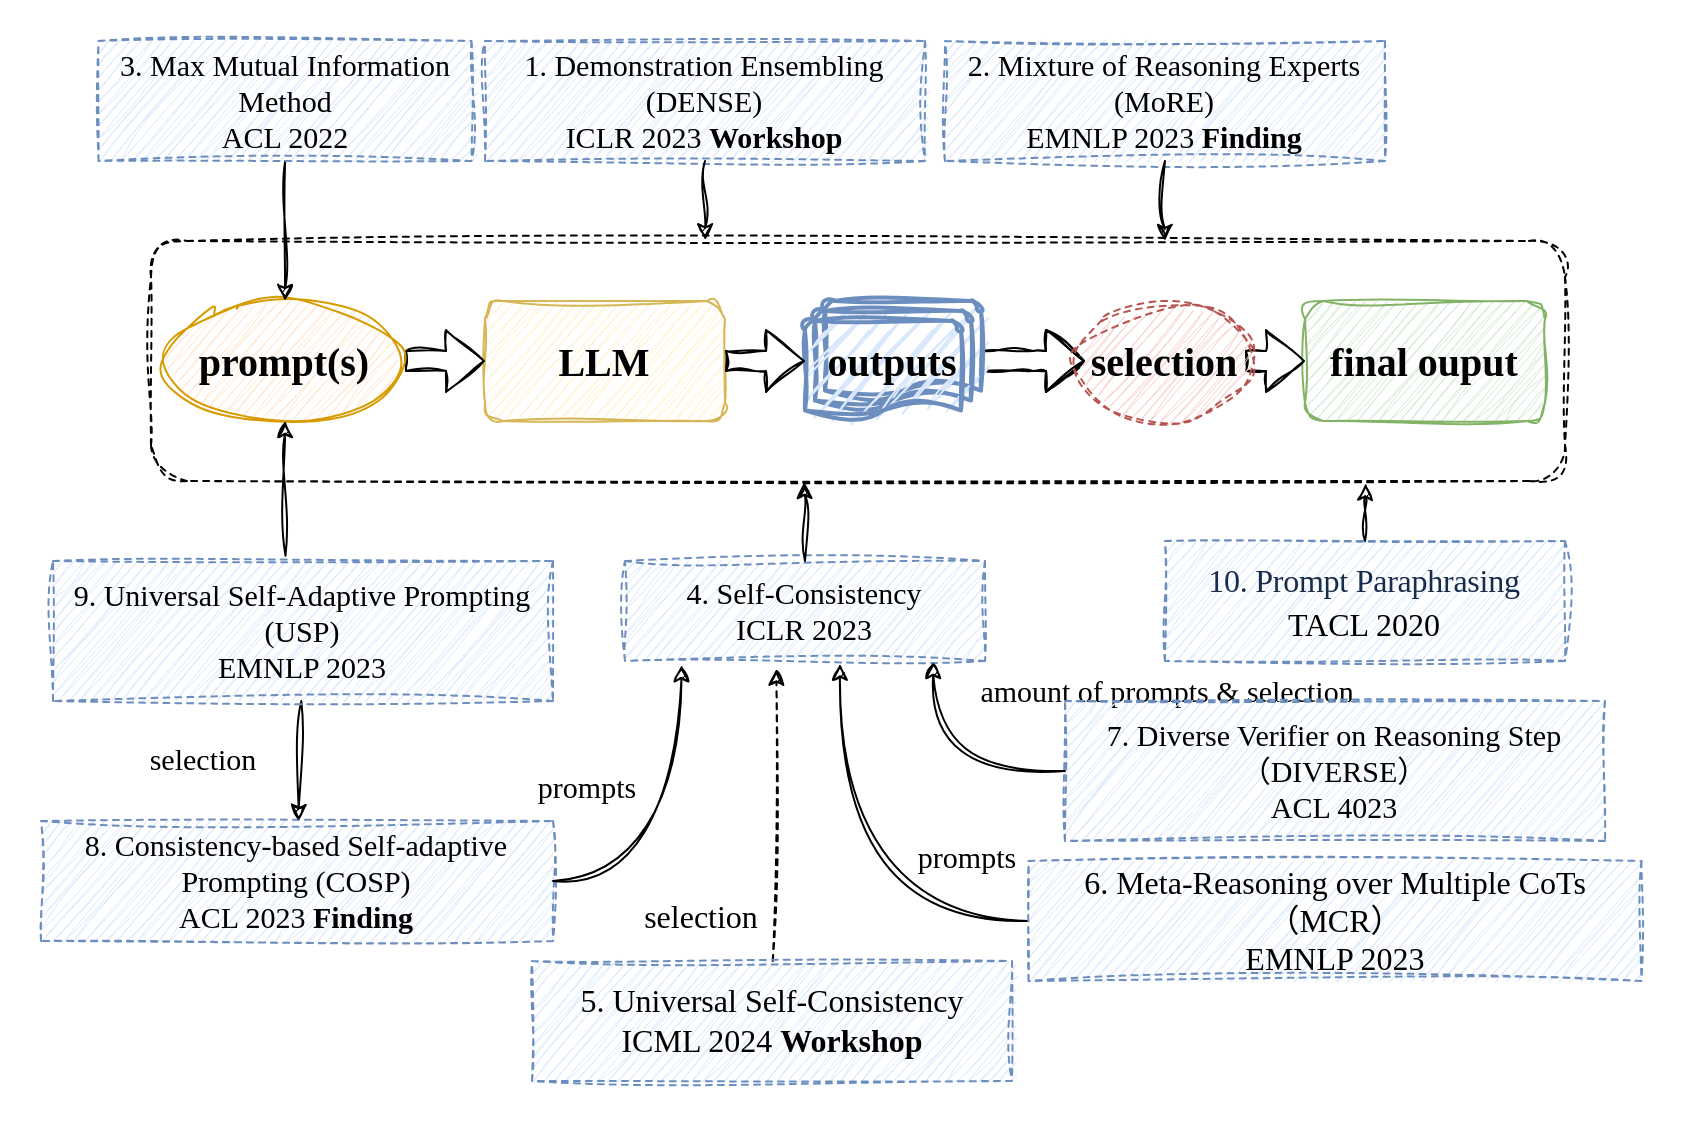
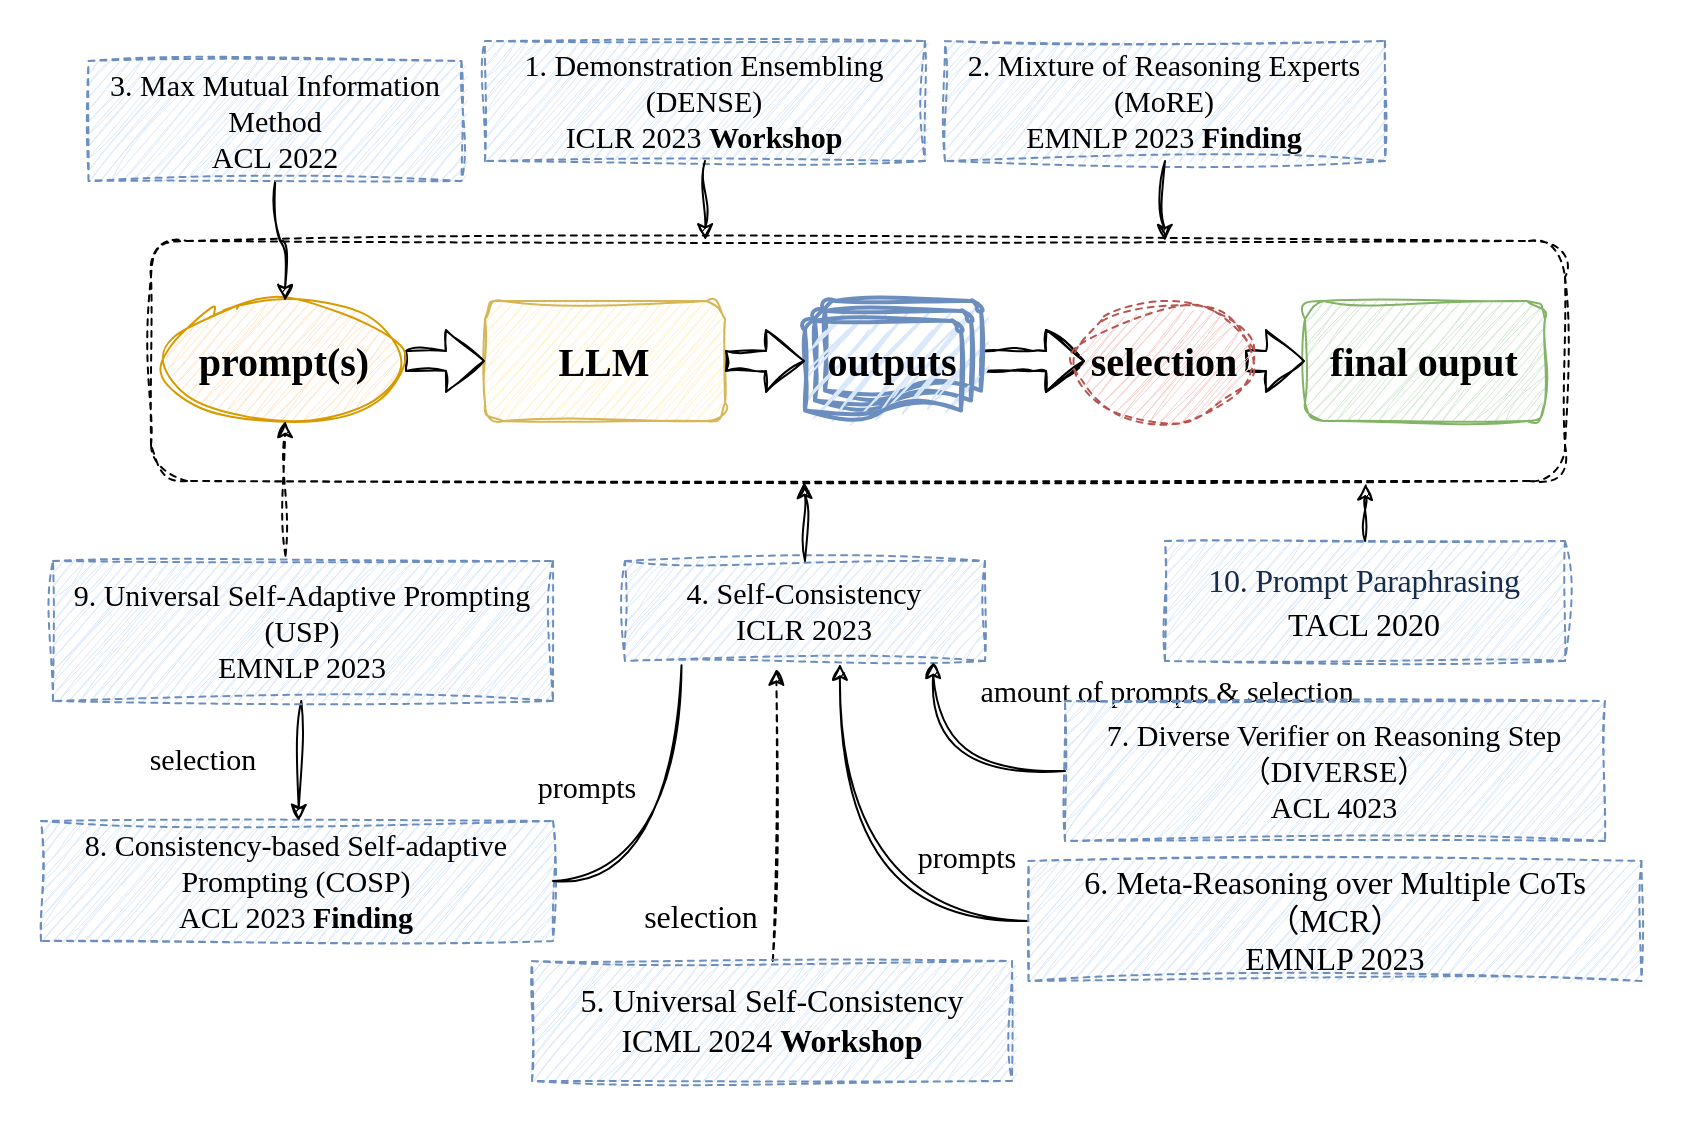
(285, 101) -> (275, 121)
(285, 495) -> (285, 495)
(678, 739) -> (665, 791)
